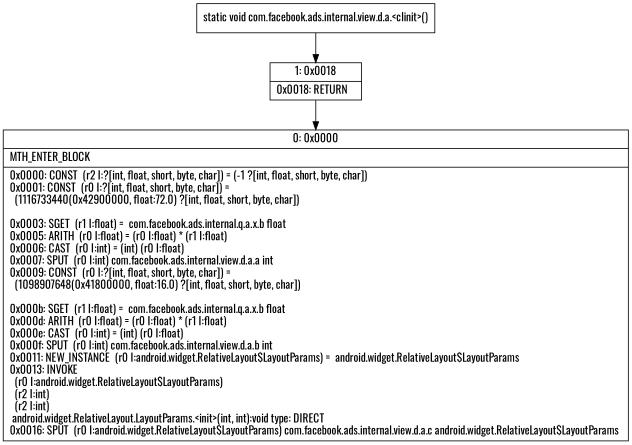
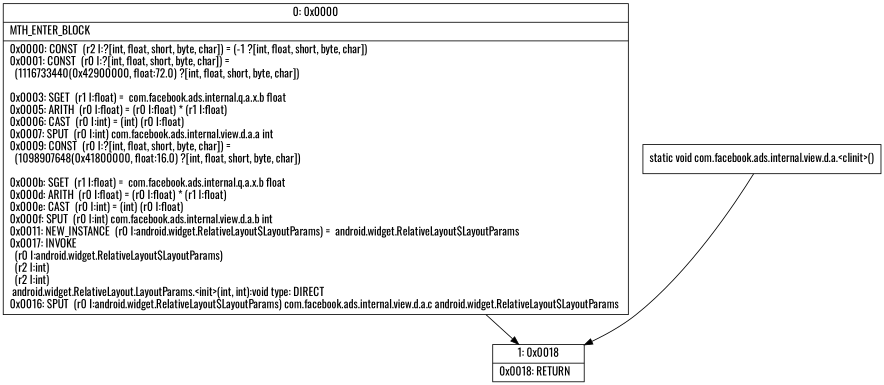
(316, 111) -> (499, 327)
(47, 370) -> (46, 244)
